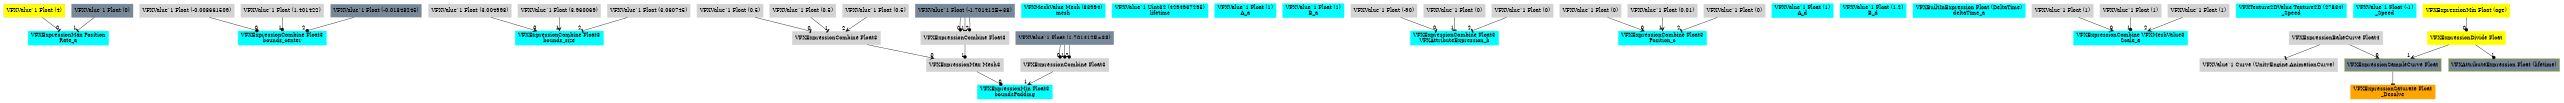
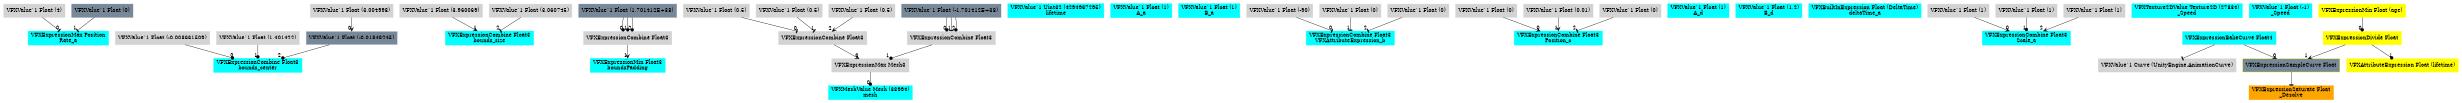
(34, 11) -> (34, 11)
(512, 24) -> (352, 22)
(2131, 38) -> (2026, 38)
(2336, 38) -> (2229, 38)
(2504, 65) -> (2402, 65)
(988, 78) -> (870, 77)
